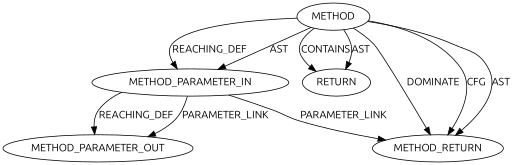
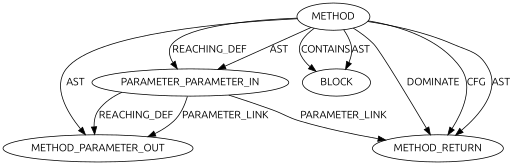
none -> (145, 36)
(190, 83) -> (190, 83)
(336, 83) -> (336, 83)
